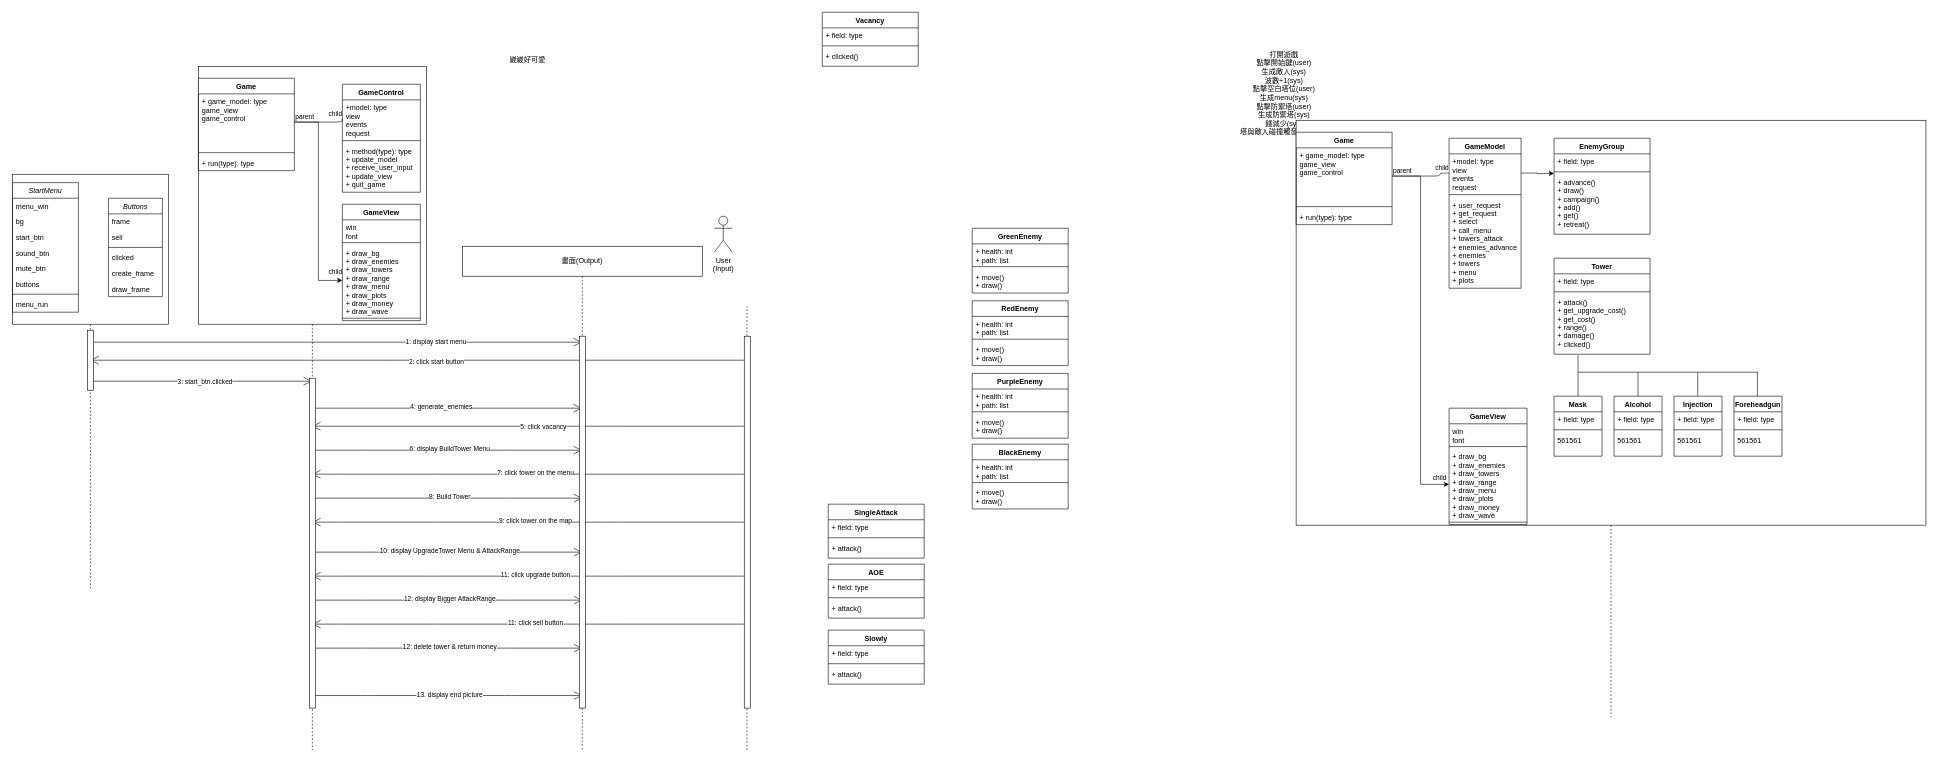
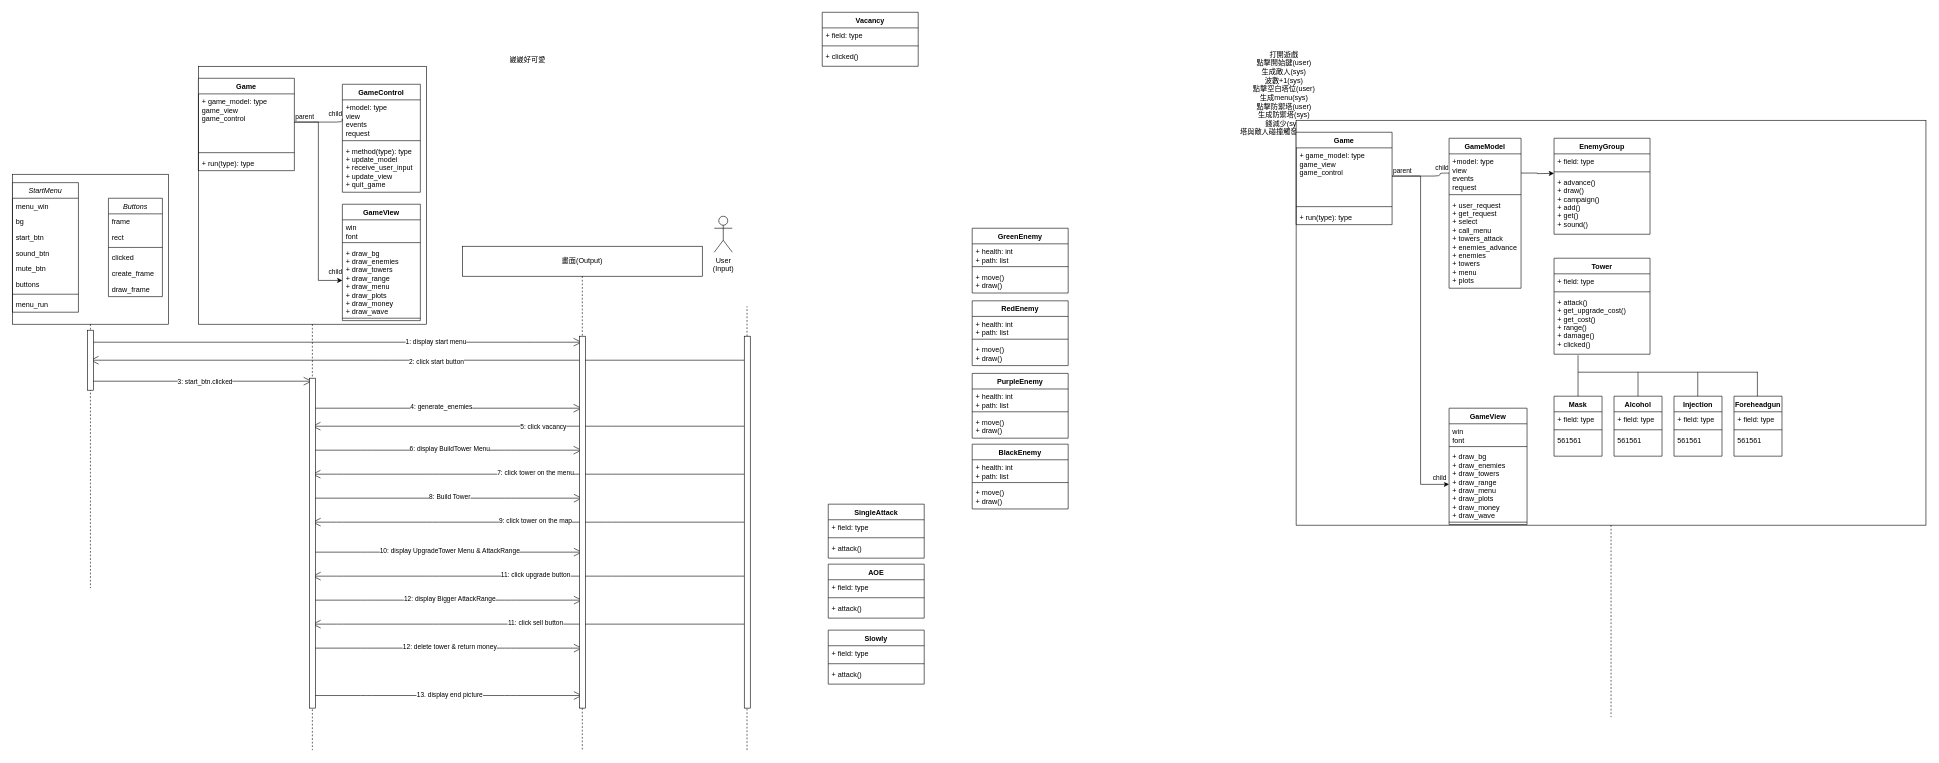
(1579, 182) -> (1579, 182)
(118, 238) -> (120, 238)
